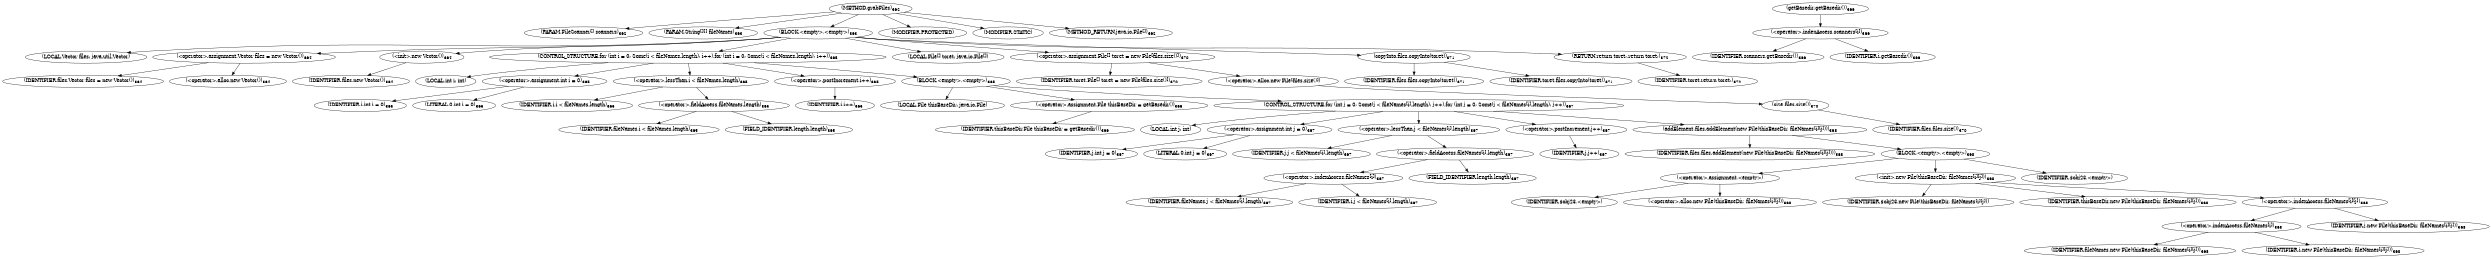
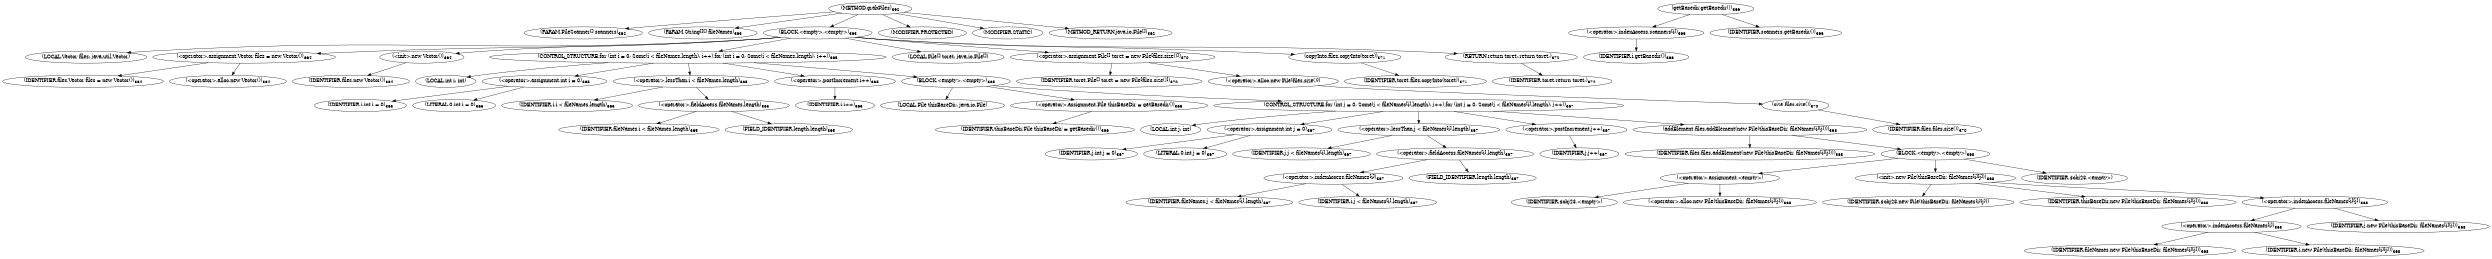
(1791, 44) -> (1739, 20)
(1414, 81) -> none
